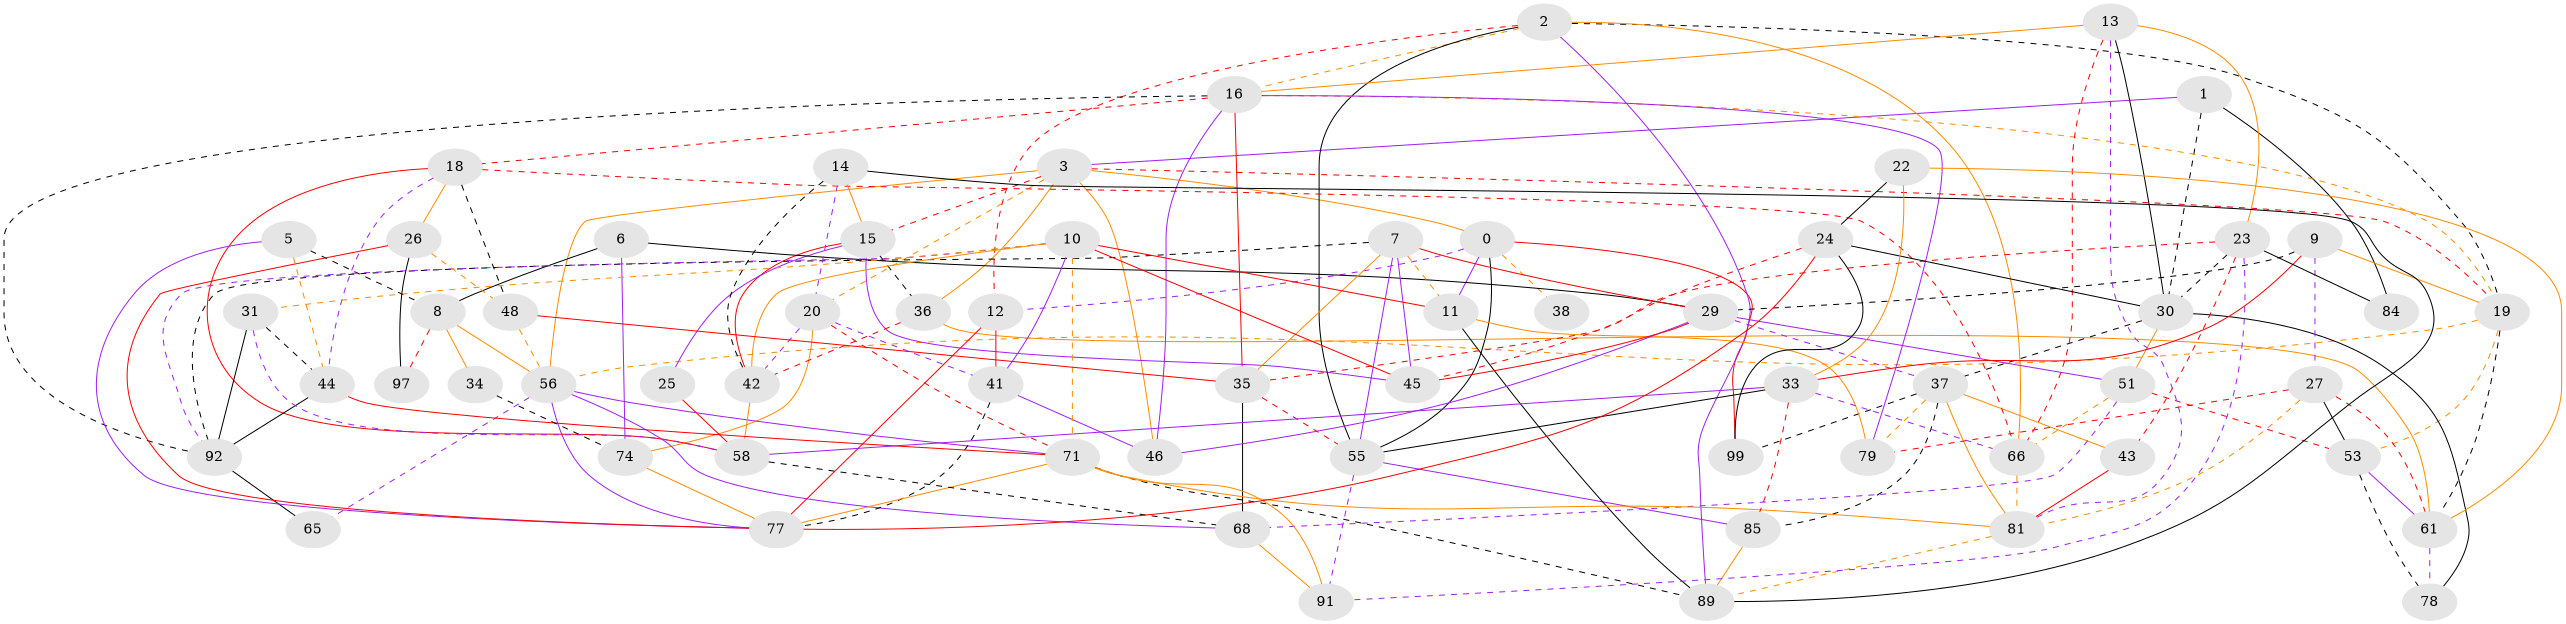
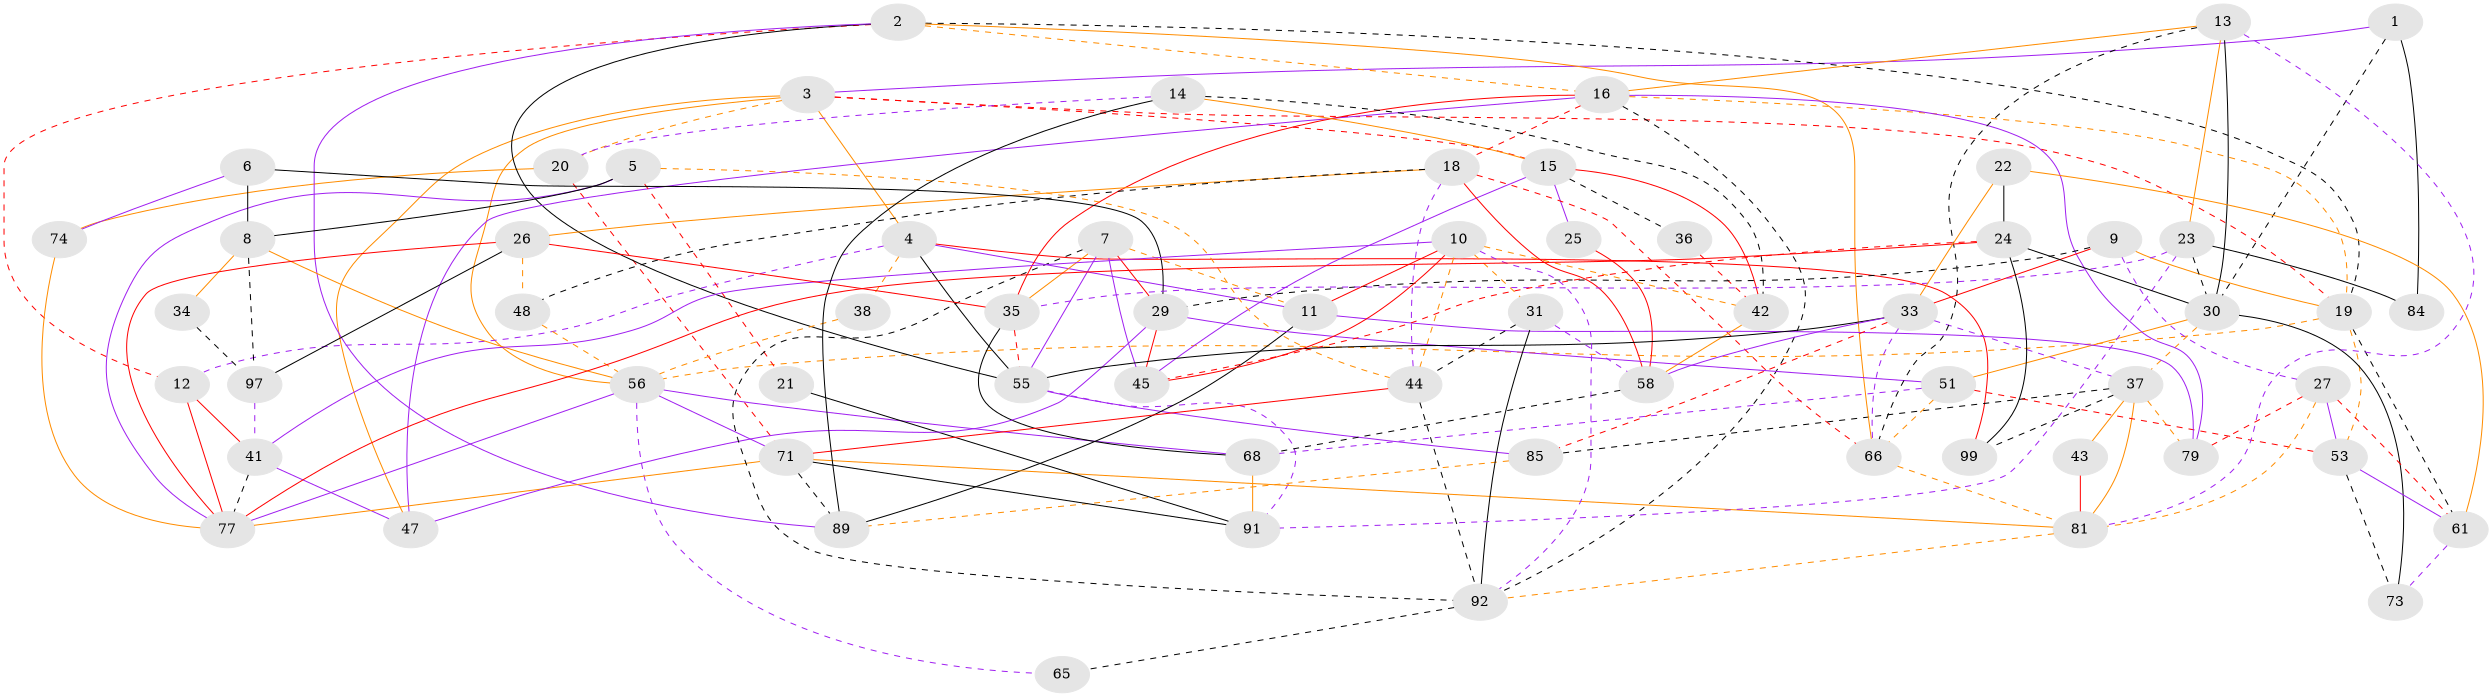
(1487, 240) -> (909, 240)
(1009, 241) -> none
(2072, 242) -> (1955, 172)
(854, 272) -> (1585, 270)
(1760, 279) -> (1632, 288)
(371, 280) -> (445, 214)
(1891, 335) -> none
(1750, 343) -> (1703, 331)
none -> (748, 344)
(826, 344) -> (778, 277)
(783, 347) -> none
(420, 348) -> (251, 312)
(1072, 348) -> (1439, 304)
(2053, 348) -> (2169, 353)
(1839, 353) -> (2063, 361)
(931, 360) -> (255, 421)
(2187, 361) -> none
none -> (786, 385)
(537, 415) -> (218, 348)
(271, 421) -> (1445, 484)
(2336, 424) -> (2332, 421)
(1155, 457) -> (411, 530)
(1232, 488) -> (1020, 493)
(261, 491) -> (1271, 638)
(1888, 560) -> (1780, 566)
(1730, 566) -> (1189, 493)
(2430, 602) -> (2396, 602)
